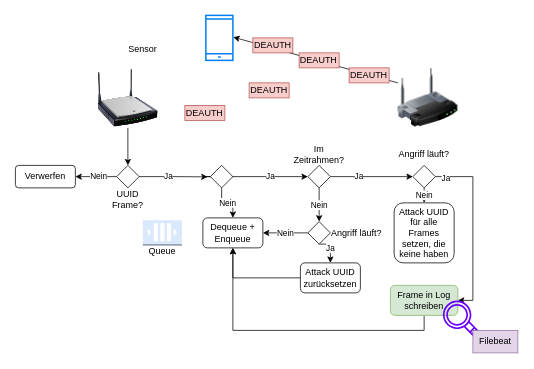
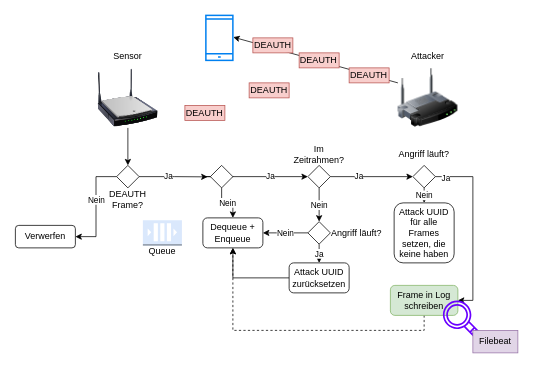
(143, 49) -> (128, 57)
none -> (428, 57)
(45, 177) -> (45, 237)
(128, 199) -> (128, 199)
(330, 278) -> (319, 278)
(310, 330) -> (310, 330)
